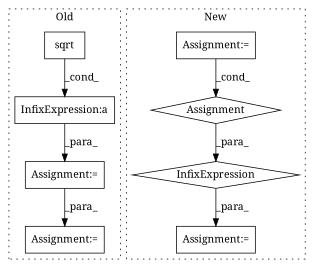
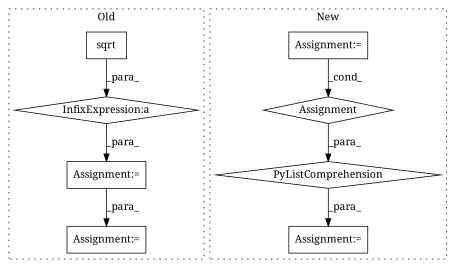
(82, 78) -> (123, 78)
(65, 110) -> (106, 110)
(216, 175) -> (328, 175)
